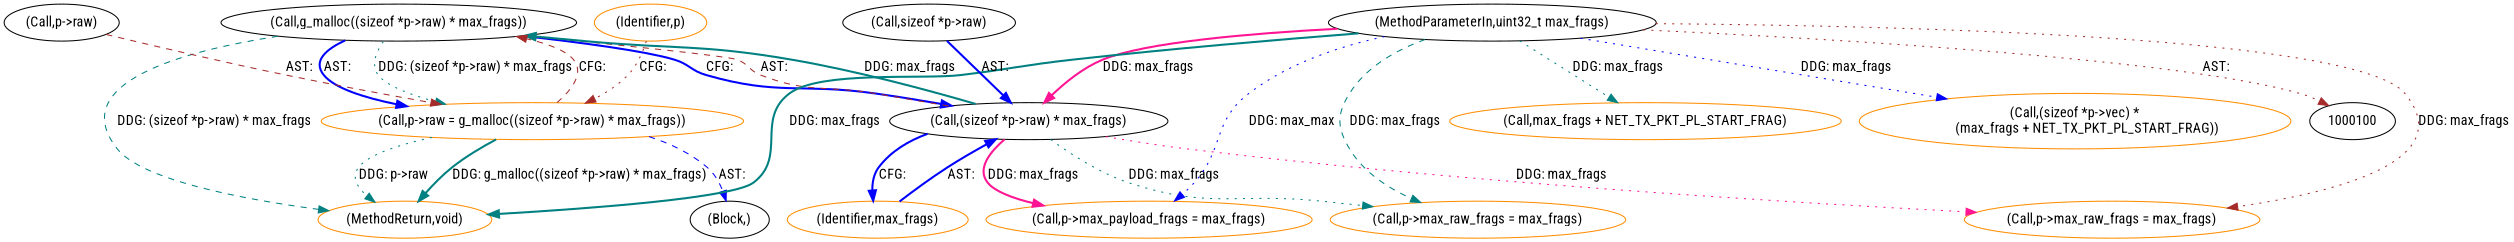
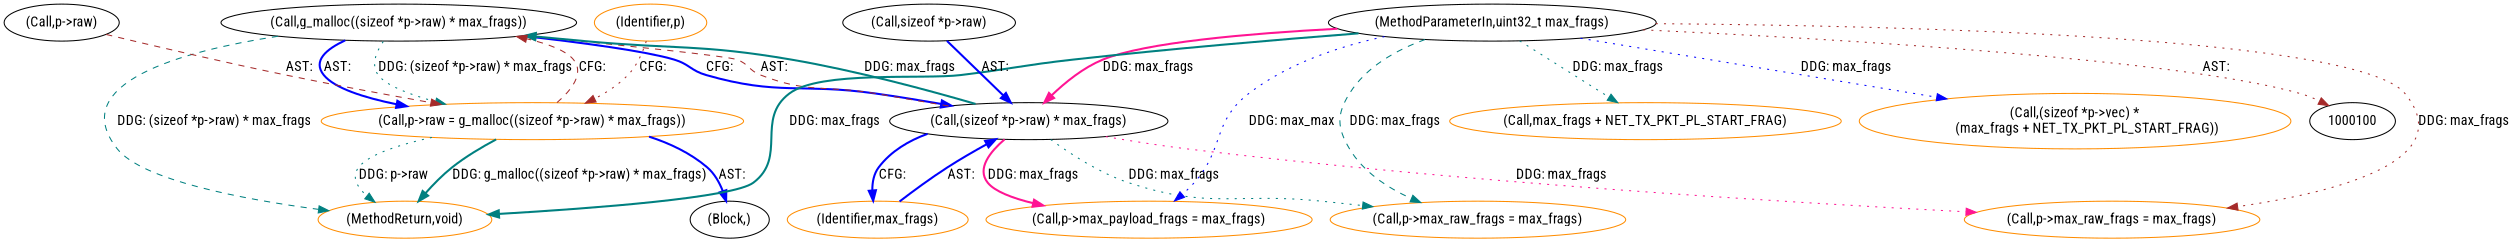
(692, 156) -> (692, 156)
